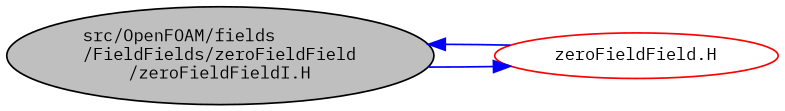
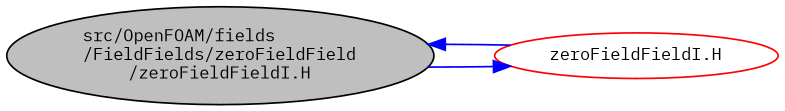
(636, 56) -> (636, 56)
